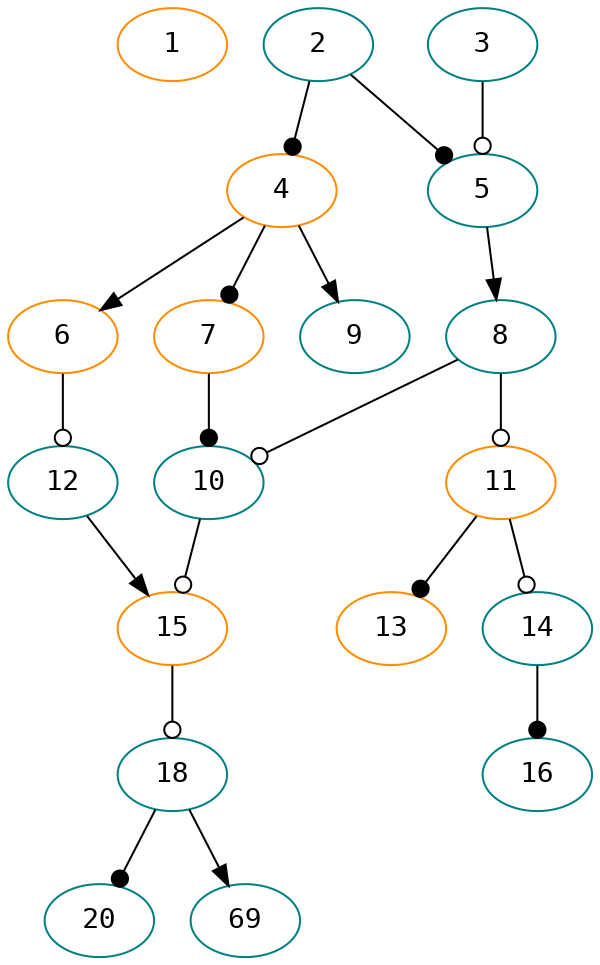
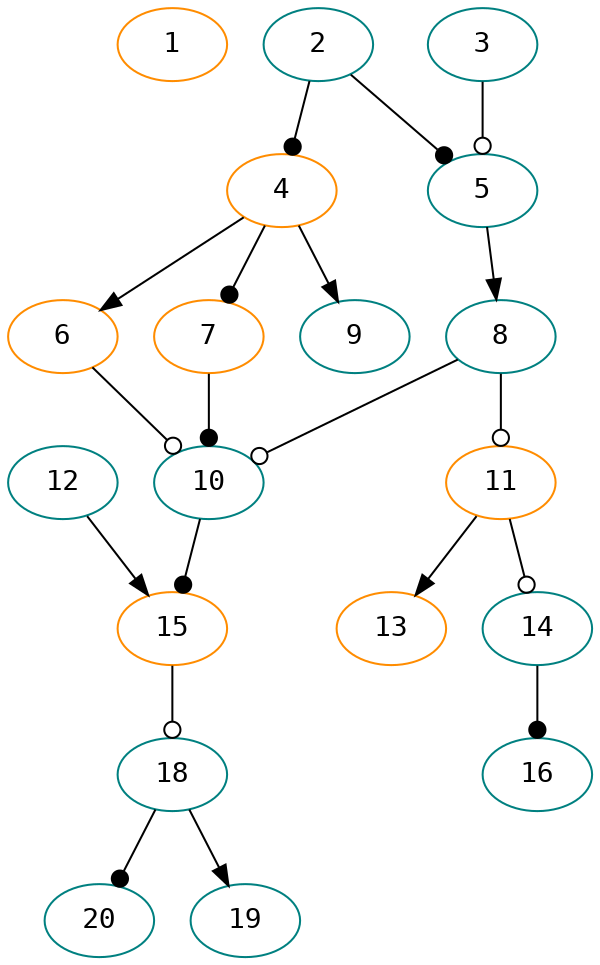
(63, 402) -> (130, 404)
(193, 548) -> (193, 548)
(451, 549) -> (451, 549)
(245, 921) -> (245, 921)
